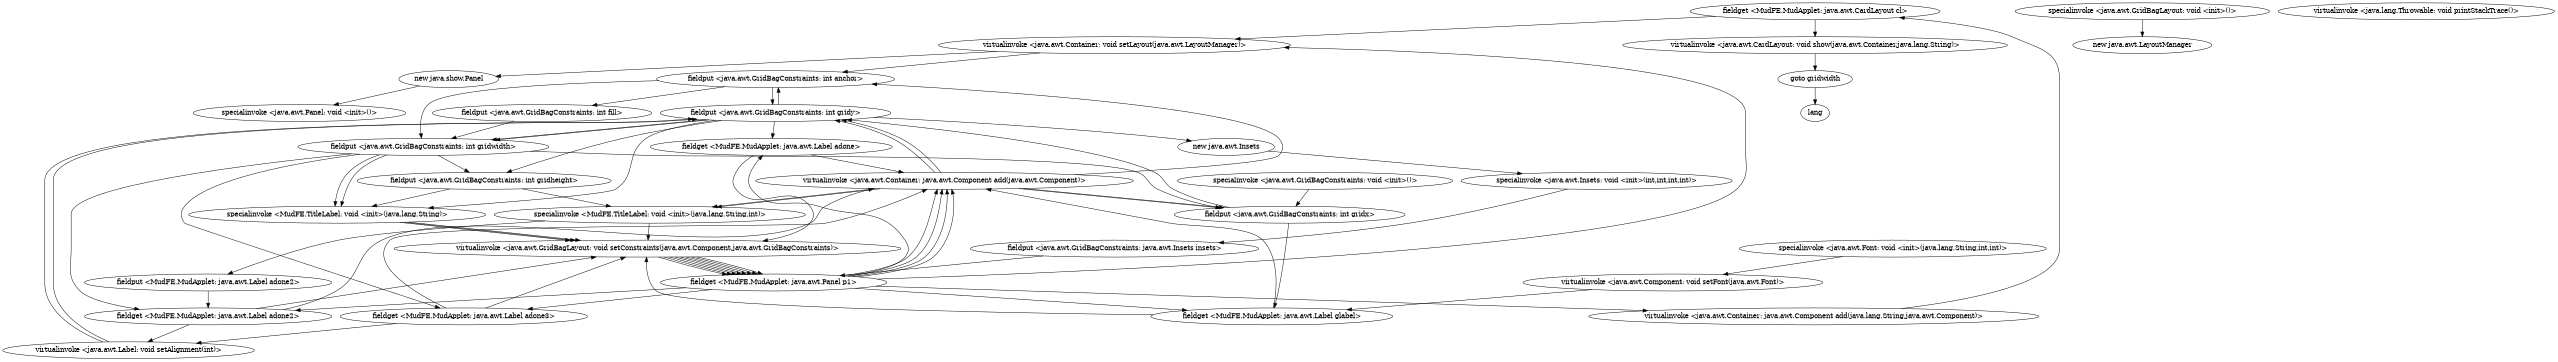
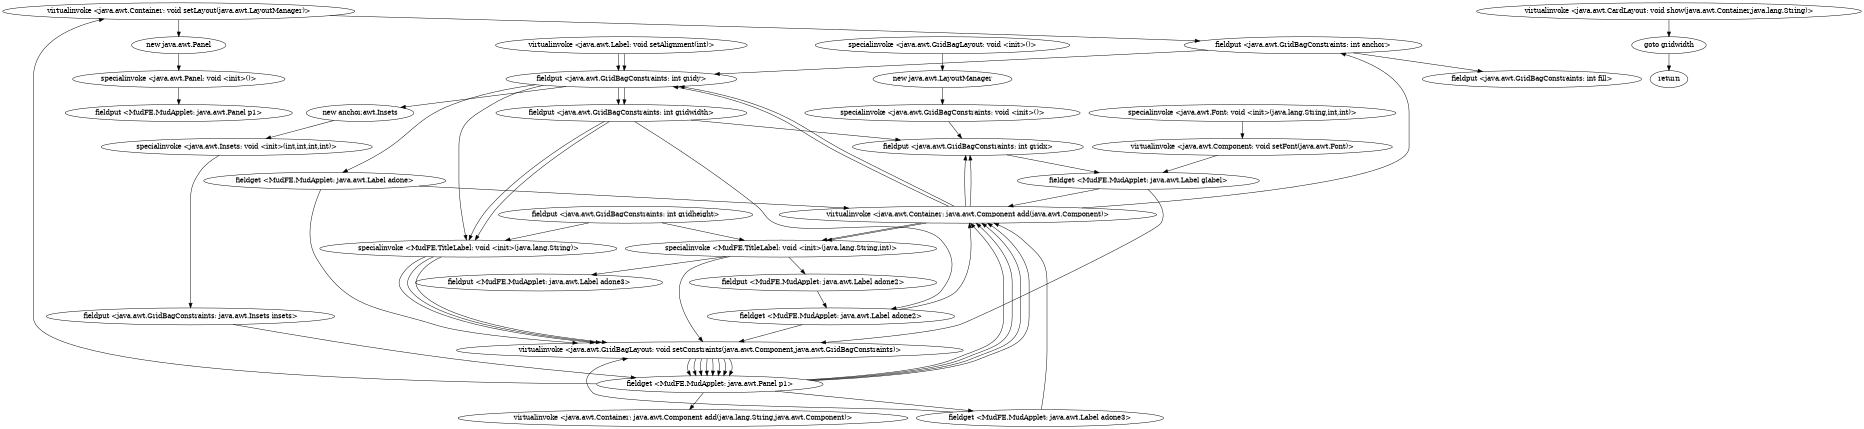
(1815, 11) -> none
(2416, 11) -> none
(449, 79) -> (179, 45)
(527, 87) -> none
none -> (942, 94)
(779, 98) -> none
none -> (179, 113)
(1815, 113) -> (1669, 79)
(485, 129) -> none
(615, 140) -> none
(1046, 145) -> none
(1226, 147) -> (360, 113)
(452, 163) -> none
(853, 213) -> none
(213, 233) -> none
none -> (539, 282)
(493, 299) -> none
(1019, 299) -> none
(171, 332) -> none
(299, 333) -> none
